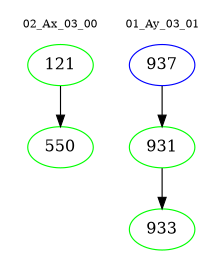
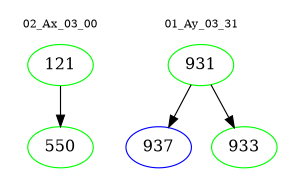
(163, 25) -> (202, 25)
(162, 101) -> (183, 101)
